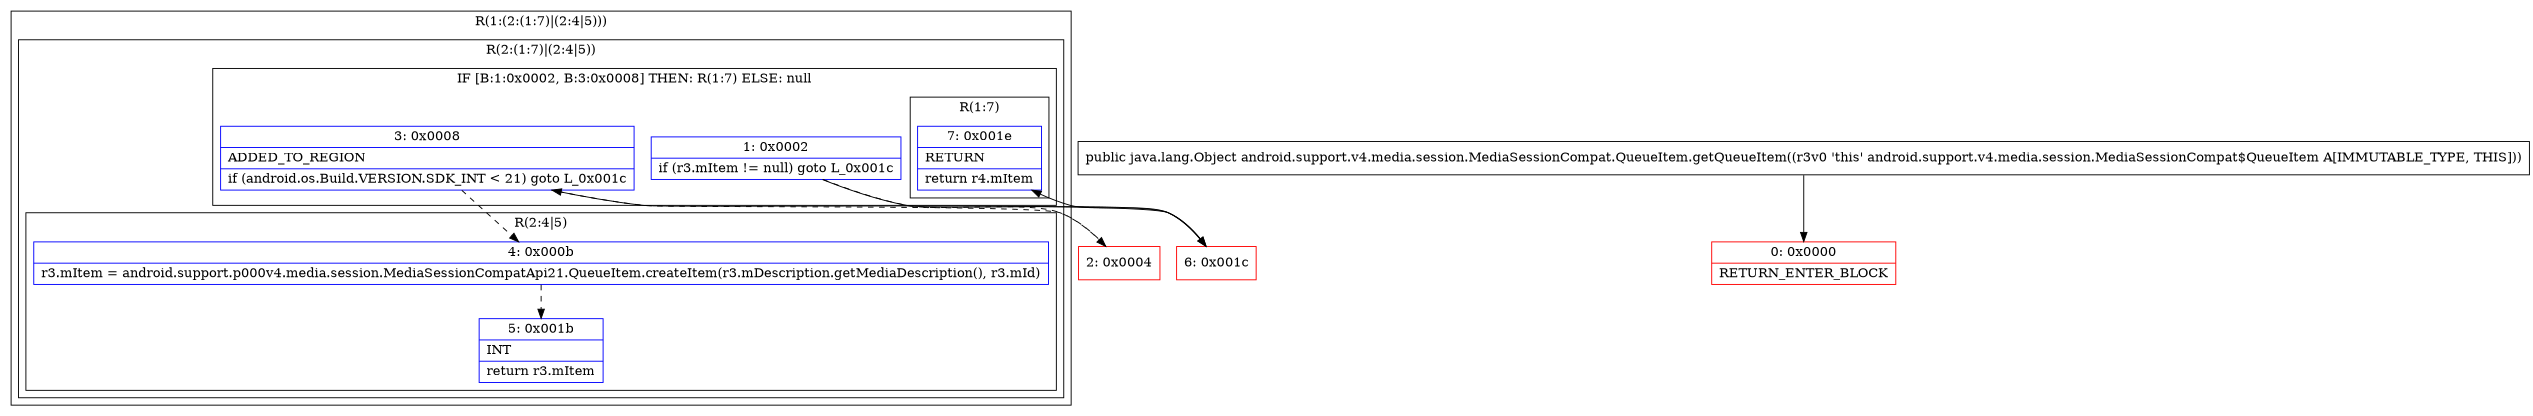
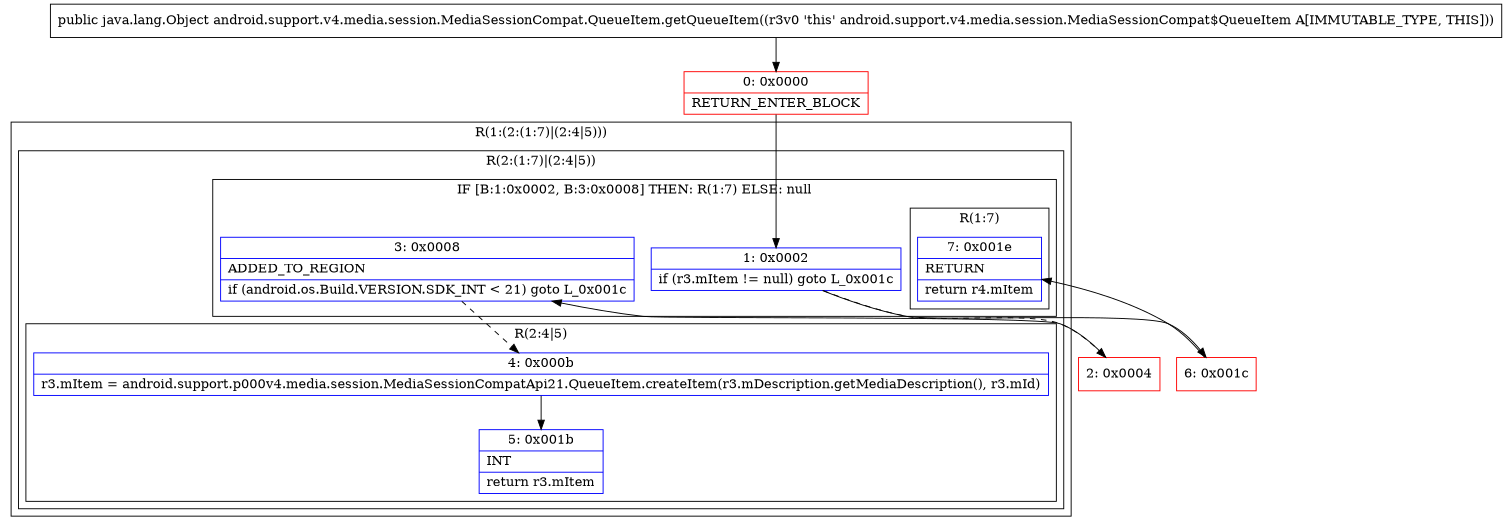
none -> (776, 173)
(880, 206) -> none
(839, 207) -> (839, 318)
(541, 297) -> (541, 408)
